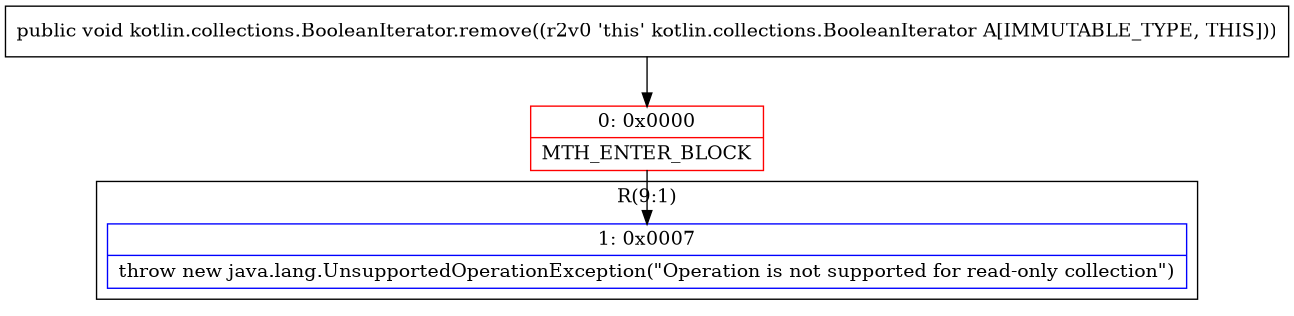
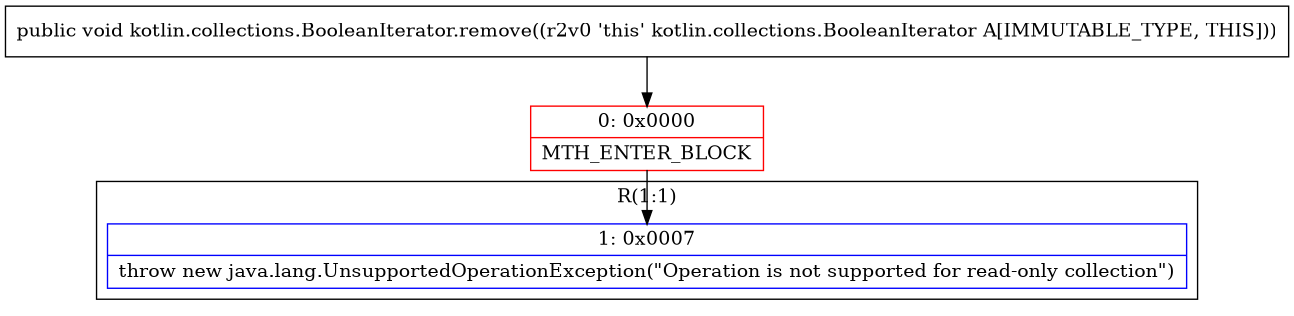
(647, 197) -> (647, 197)
